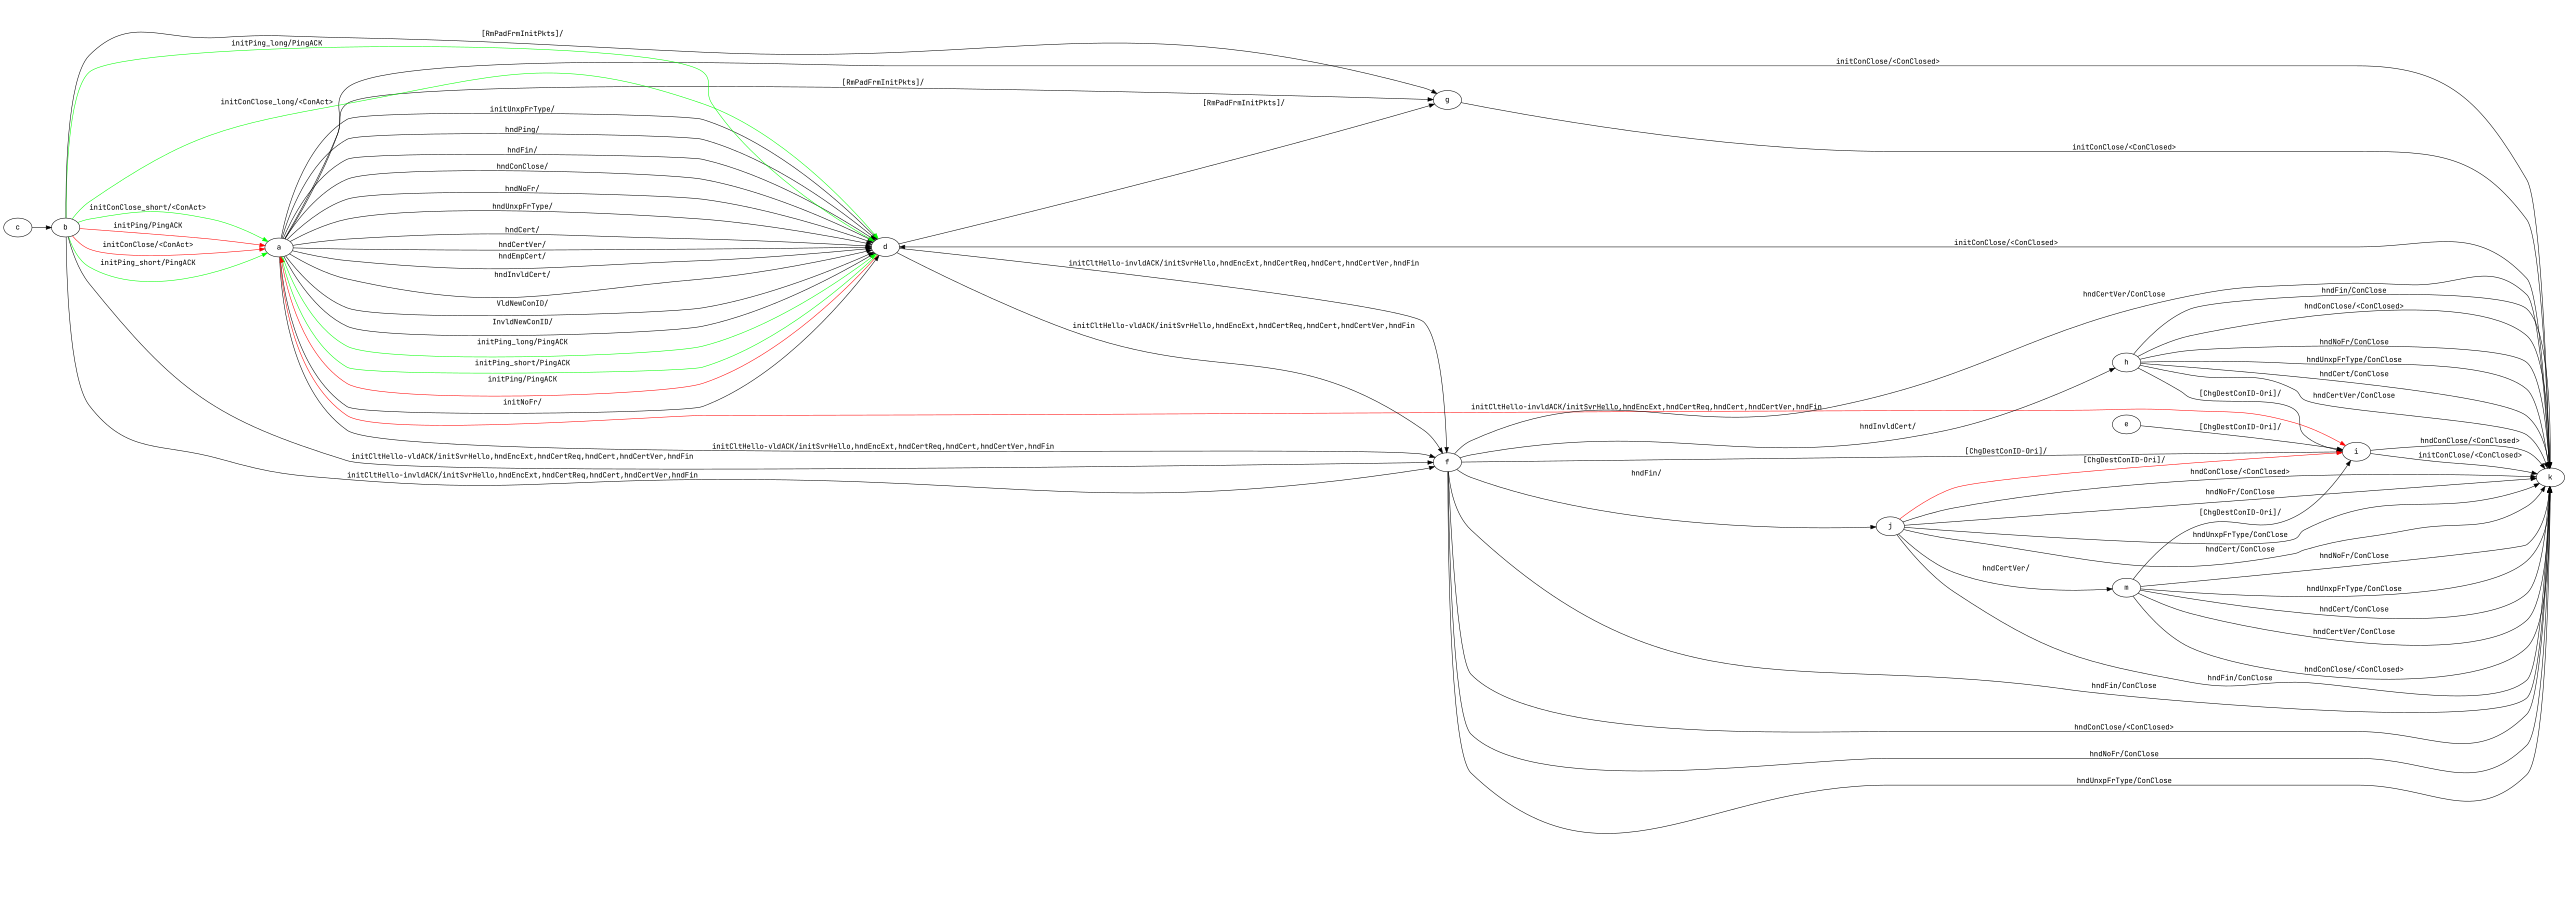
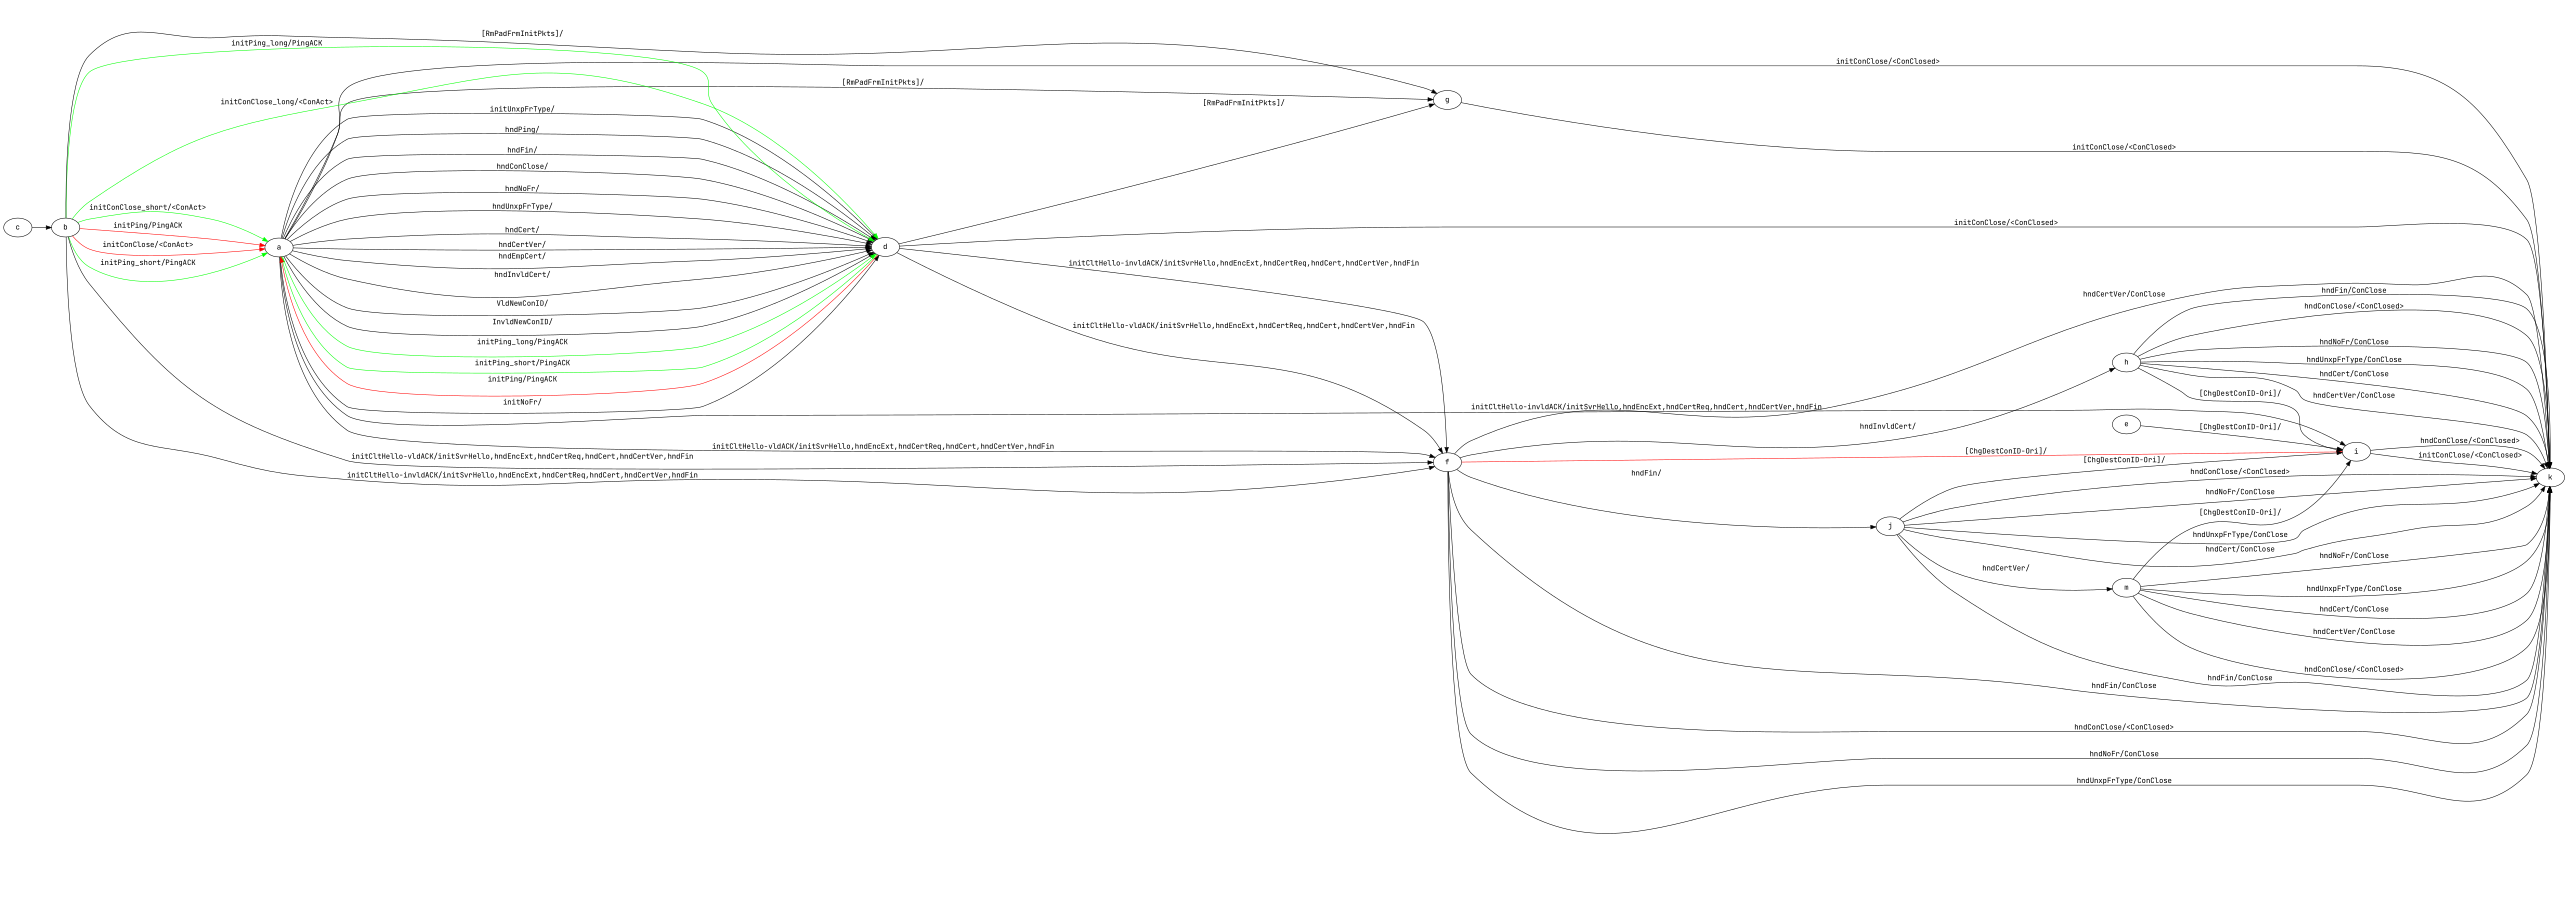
(1817, 247) -> (1827, 227)
(1257, 414) -> (1257, 414)
(1899, 457) -> (1899, 457)
(2114, 469) -> (2114, 469)
